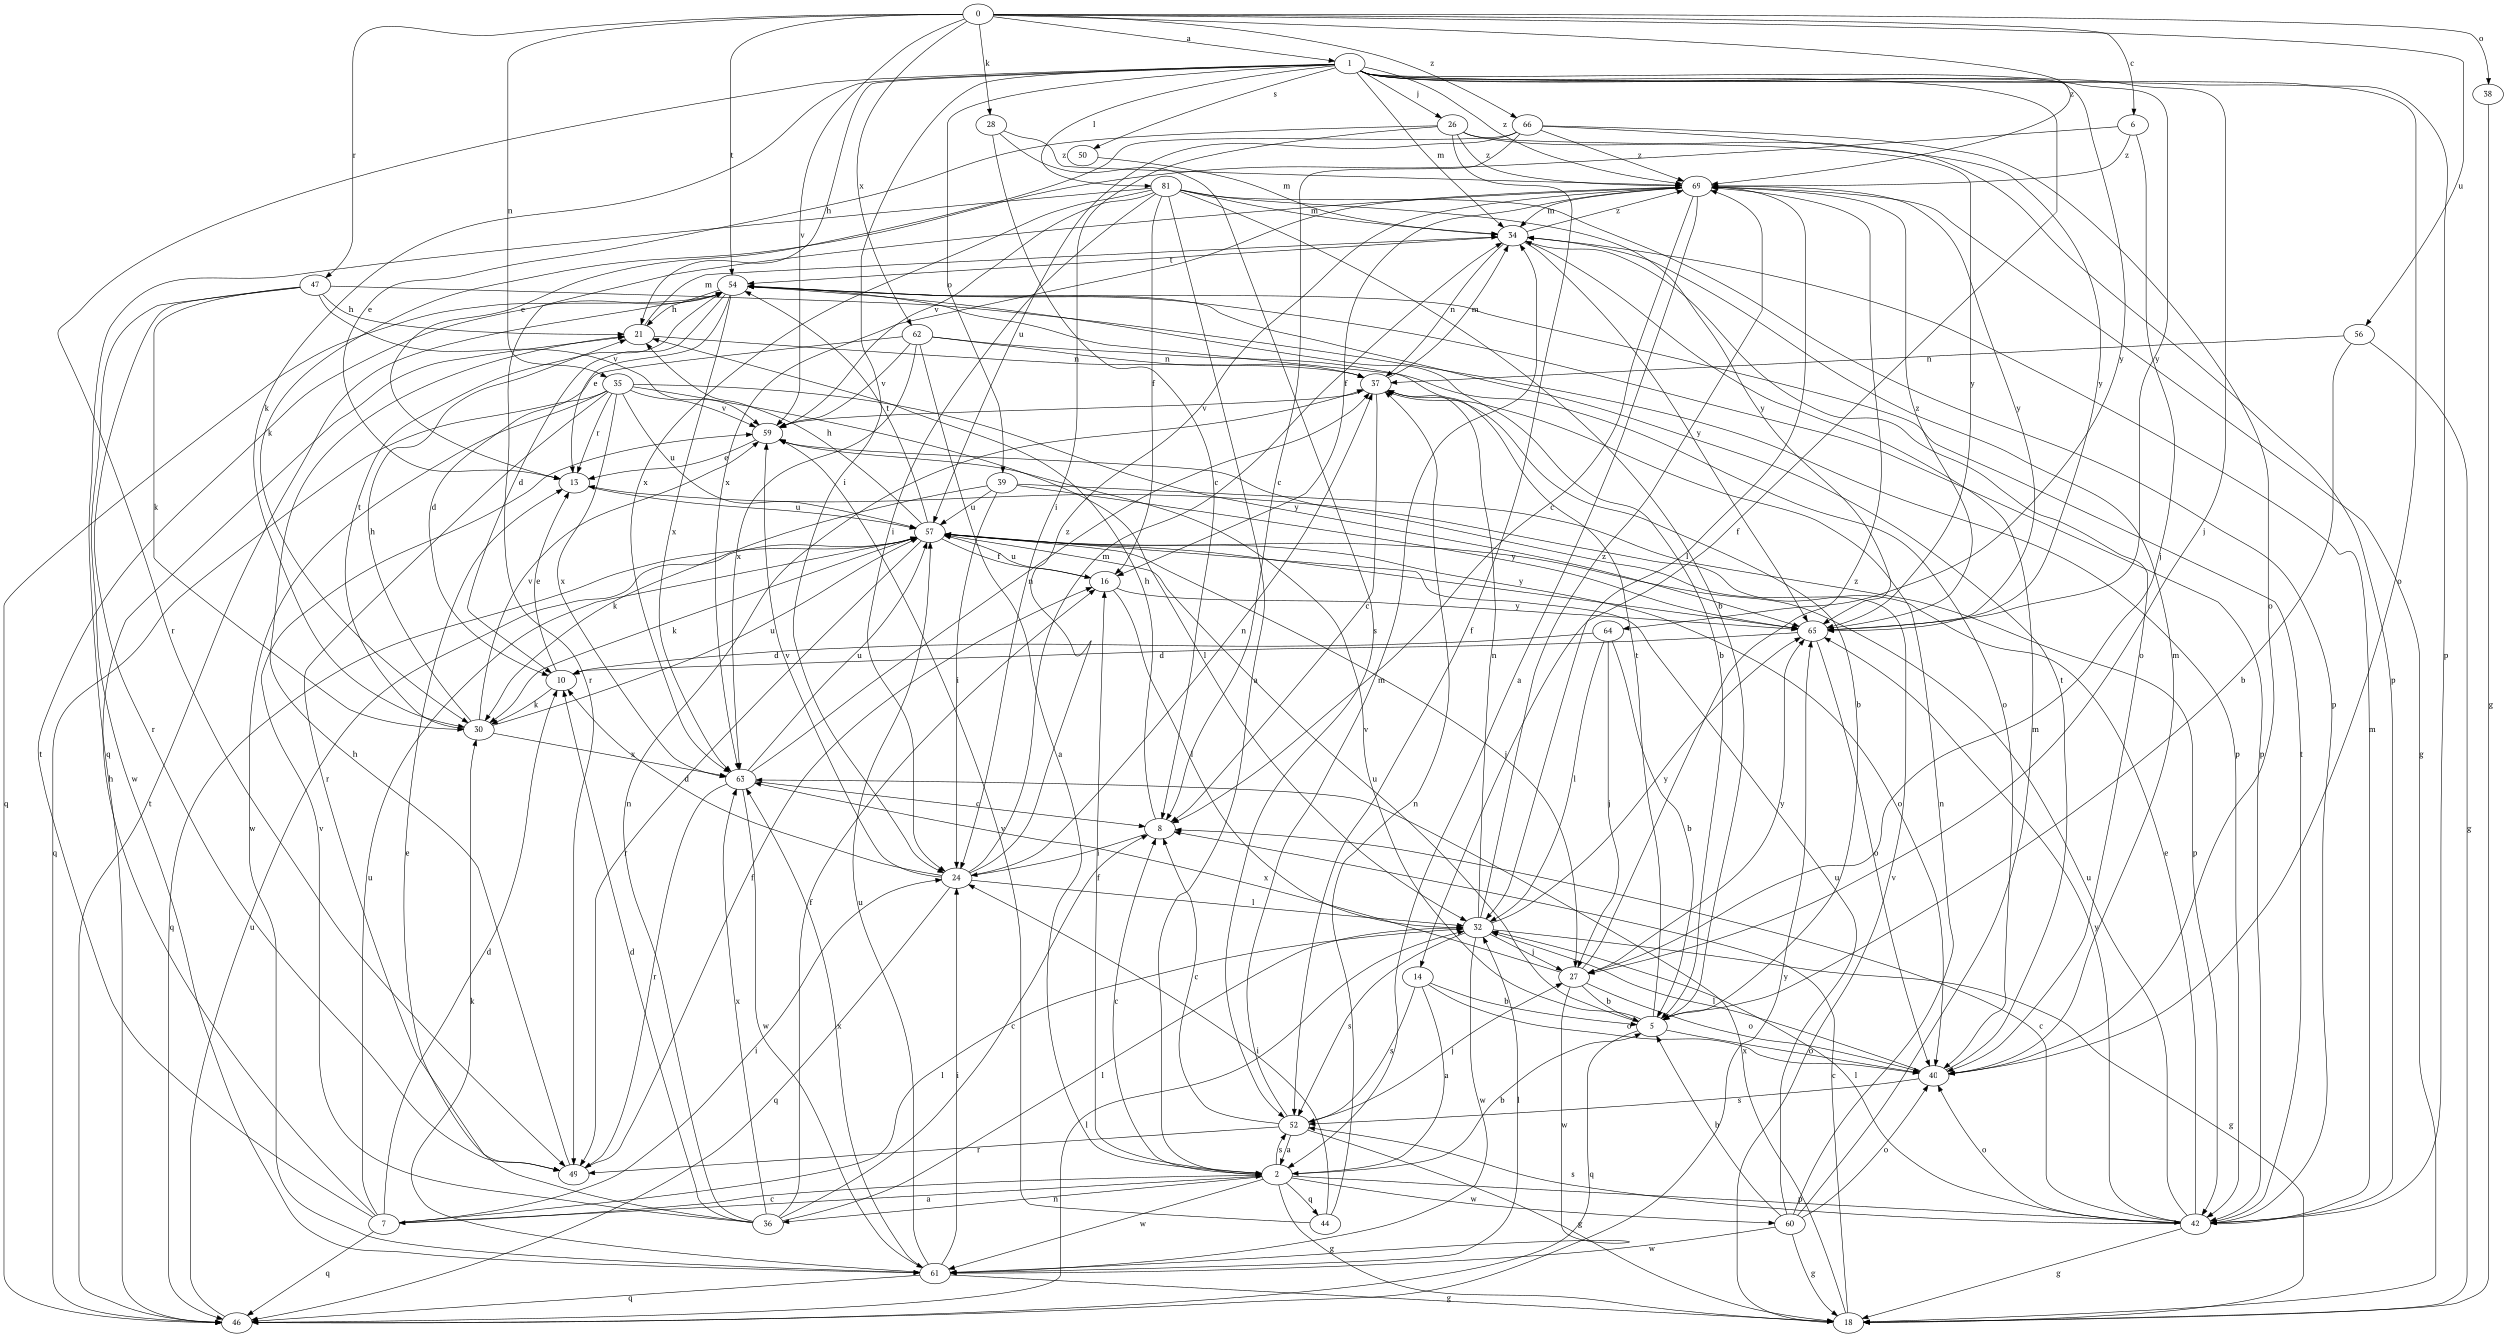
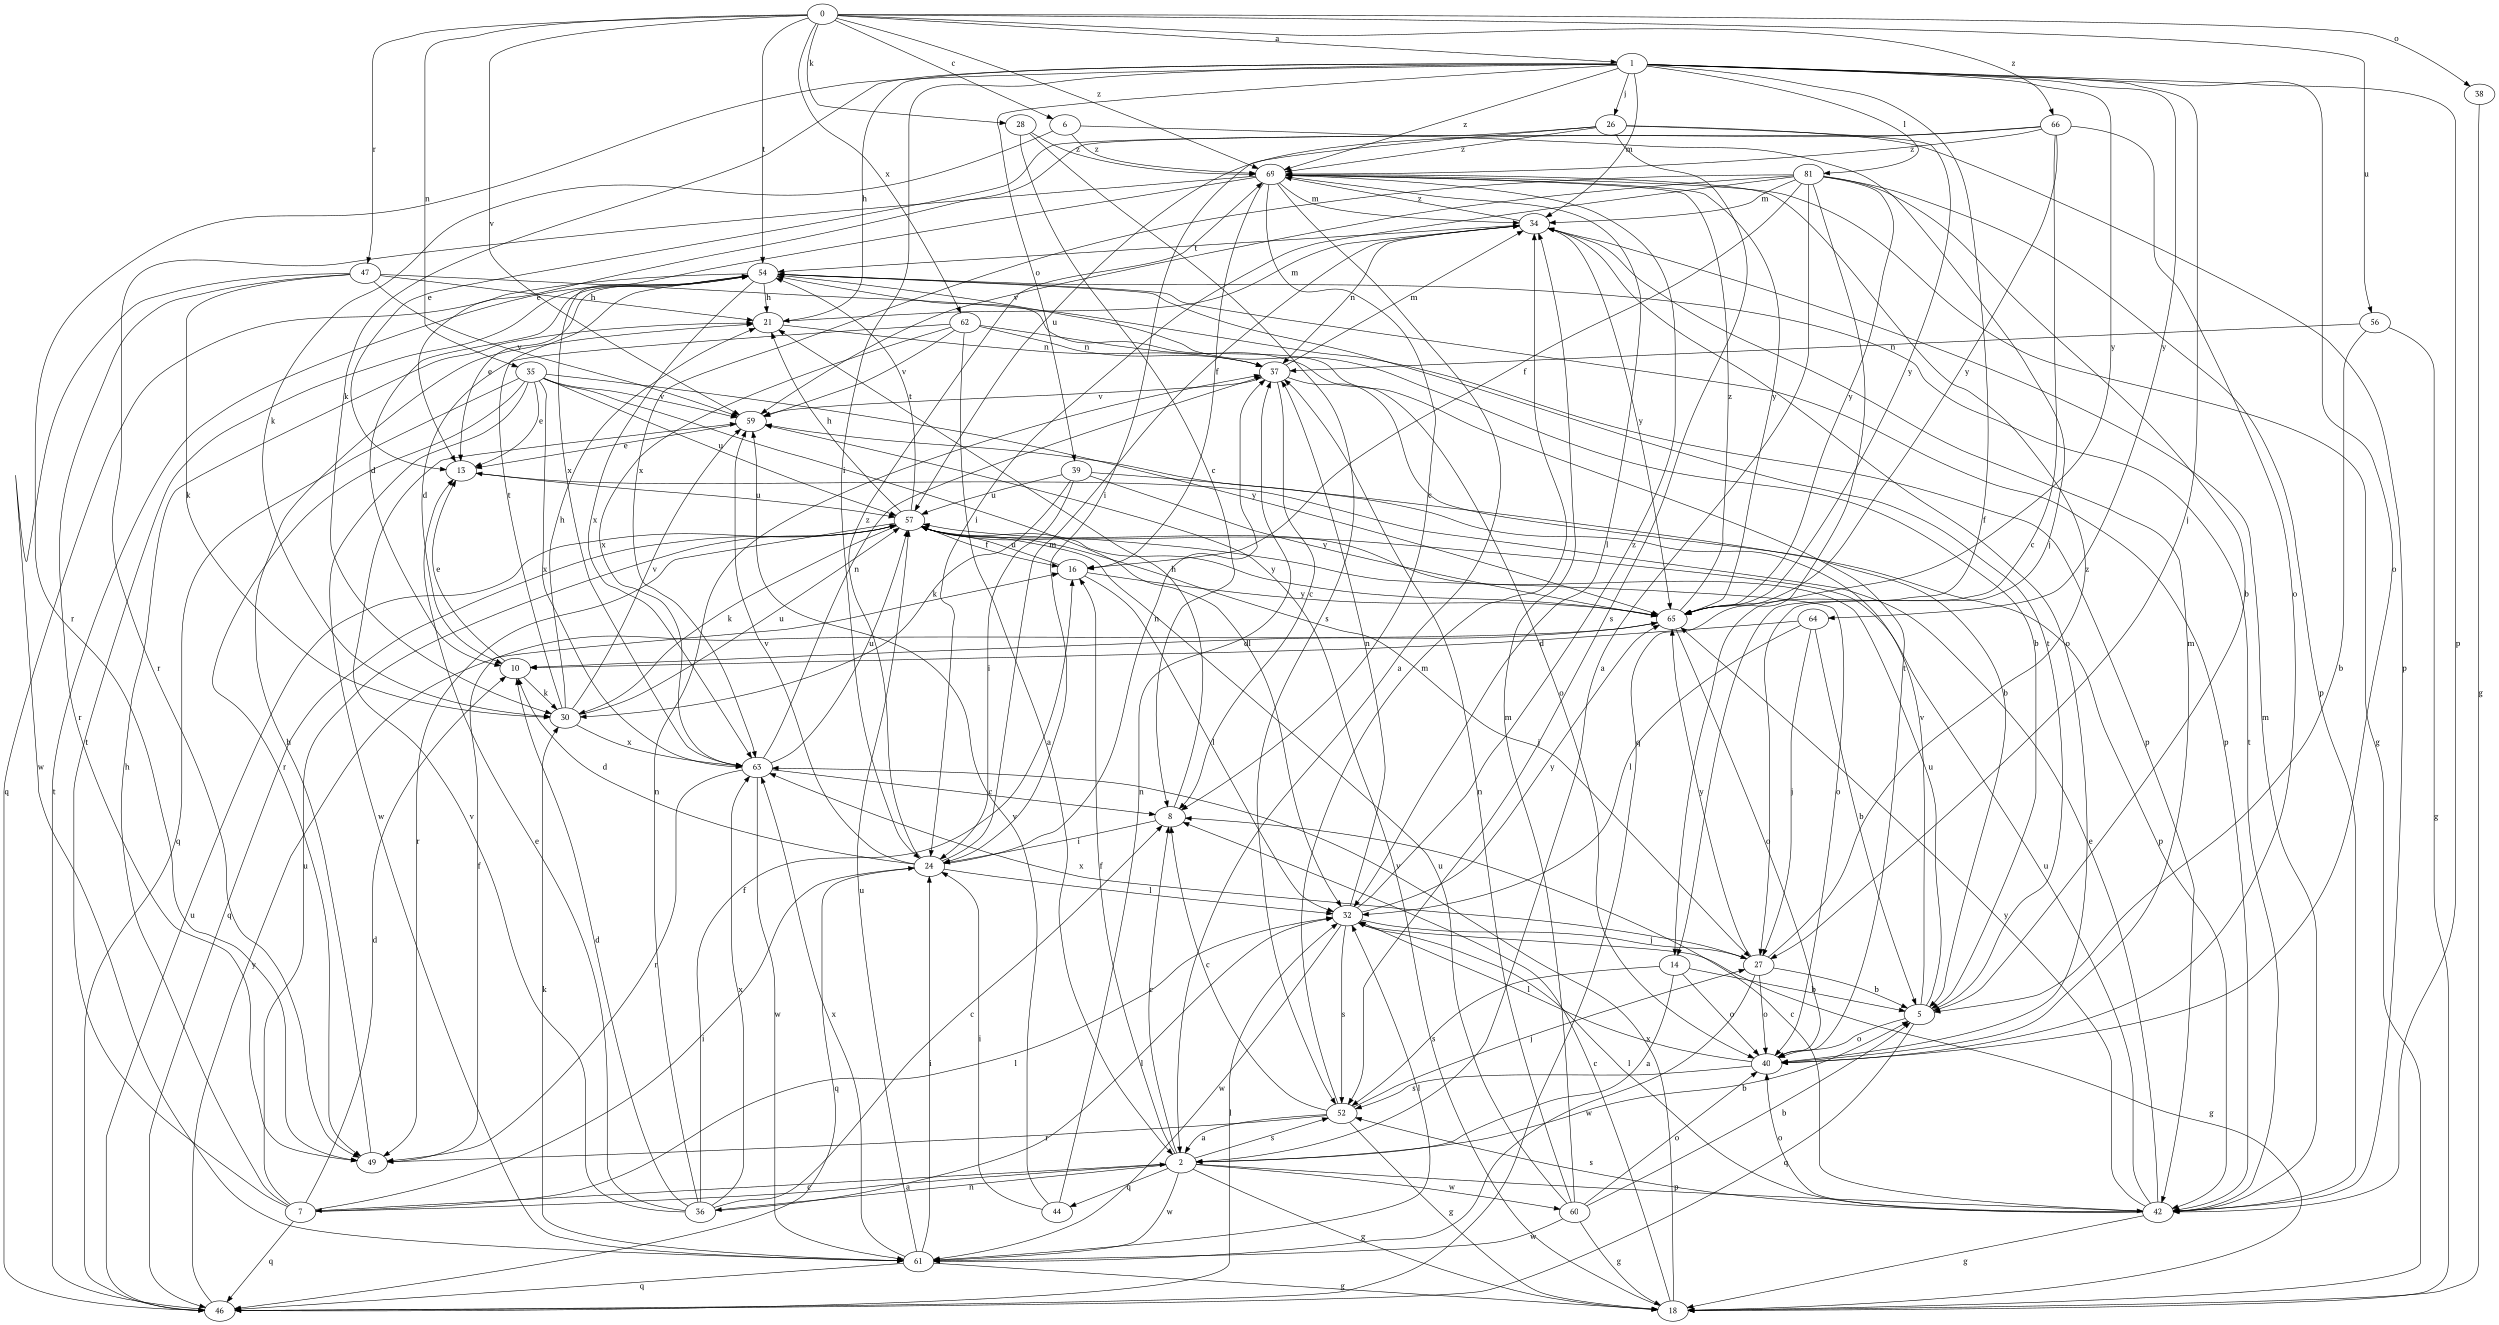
(1083, 156) -> none
(1299, 372) -> (1992, 590)
(598, 433) -> (541, 421)
(1472, 631) -> (1612, 619)
